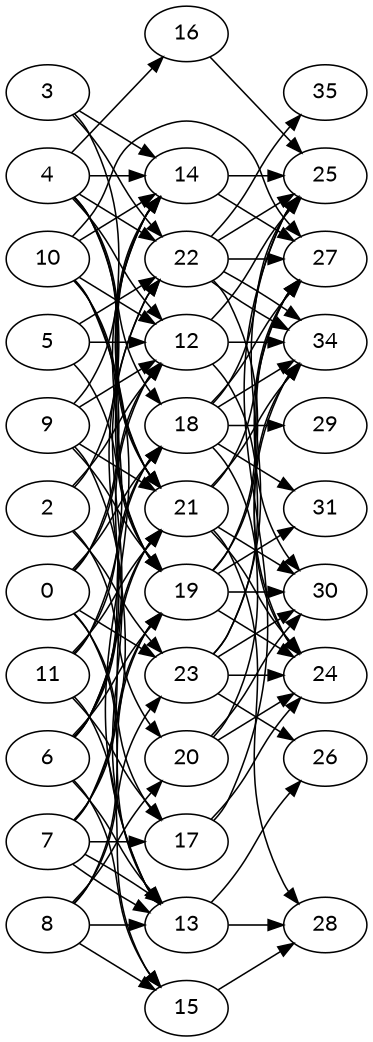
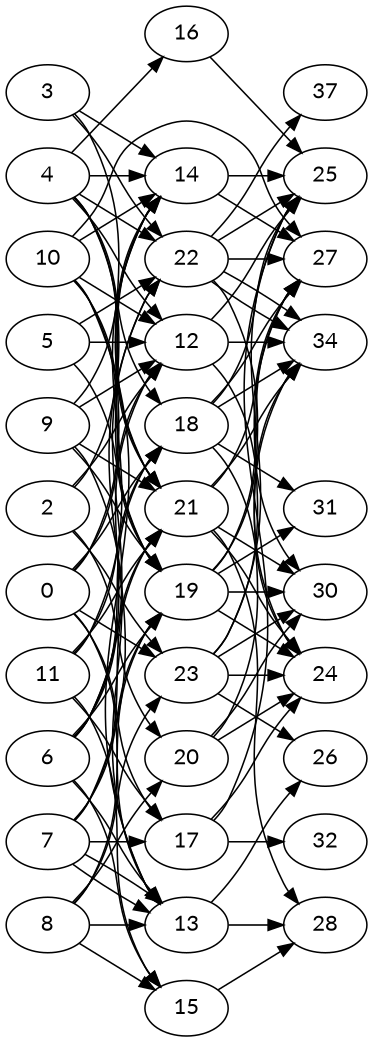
(325, 92) -> (325, 92)
(325, 426) -> none
none -> (325, 842)
